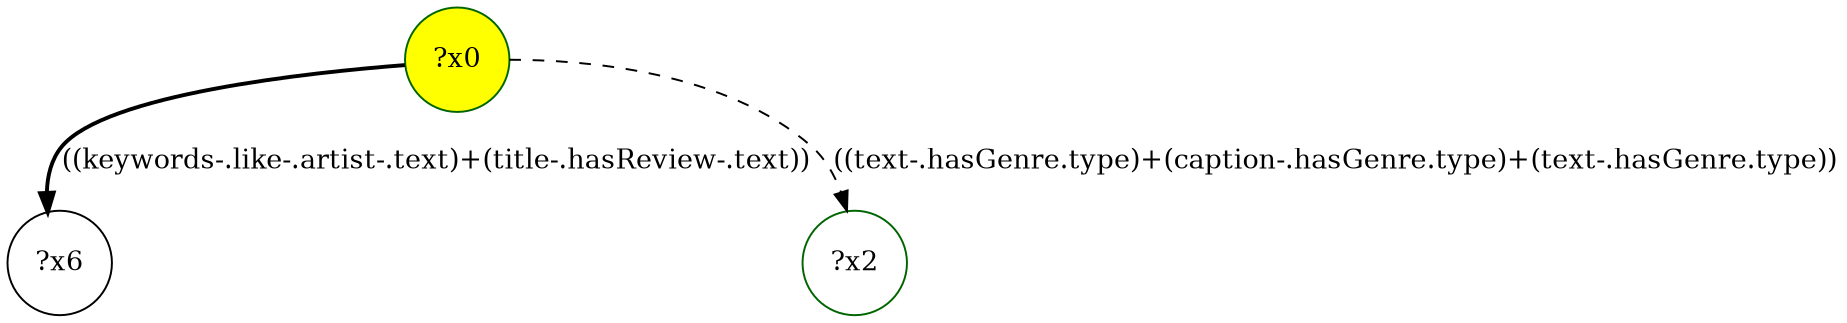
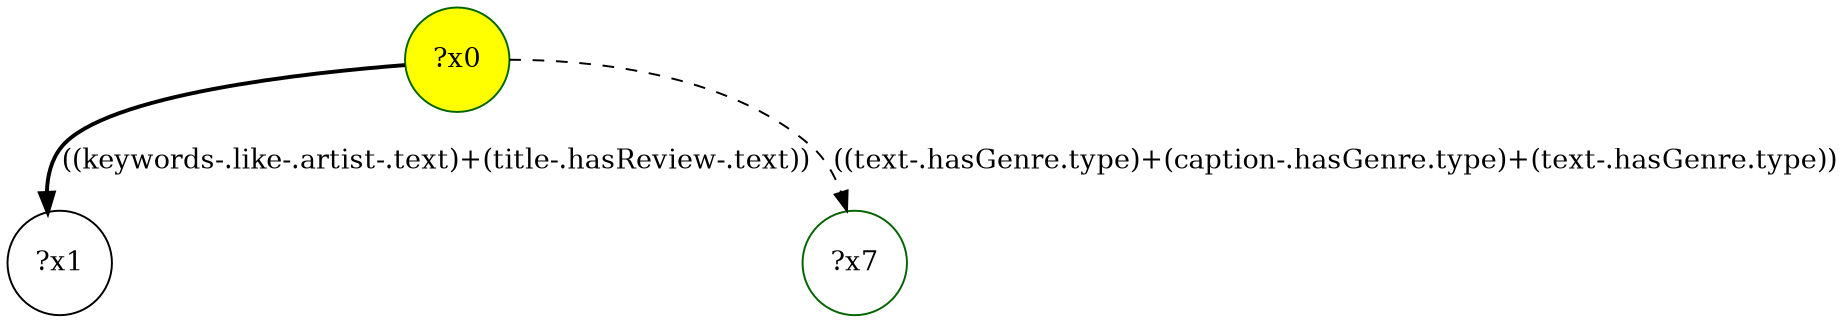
(60, 263) -> (60, 263)
(855, 263) -> (855, 263)
